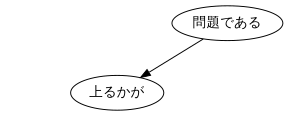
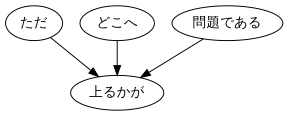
none -> (34, 23)
none -> (117, 23)
